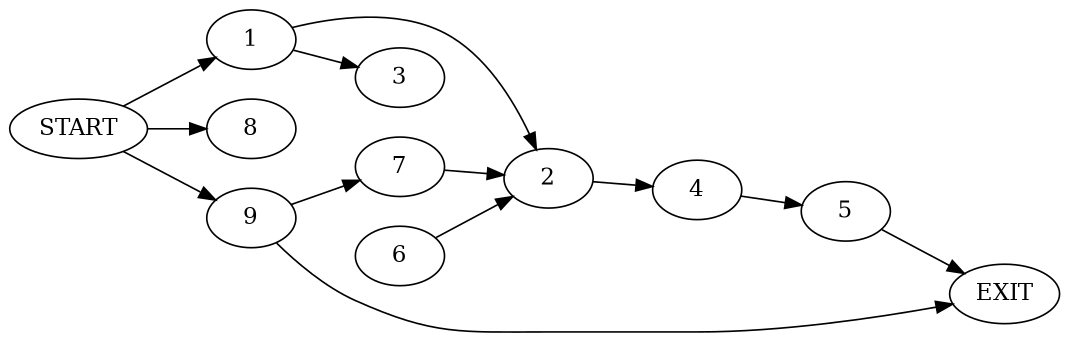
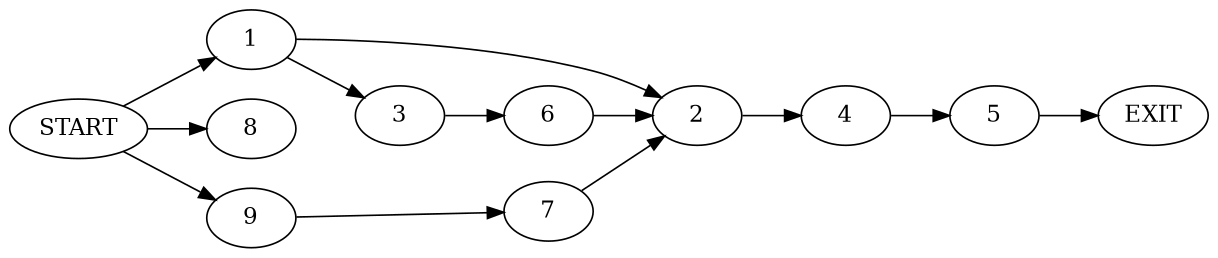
none -> (466, 116)
(595, 332) -> none
